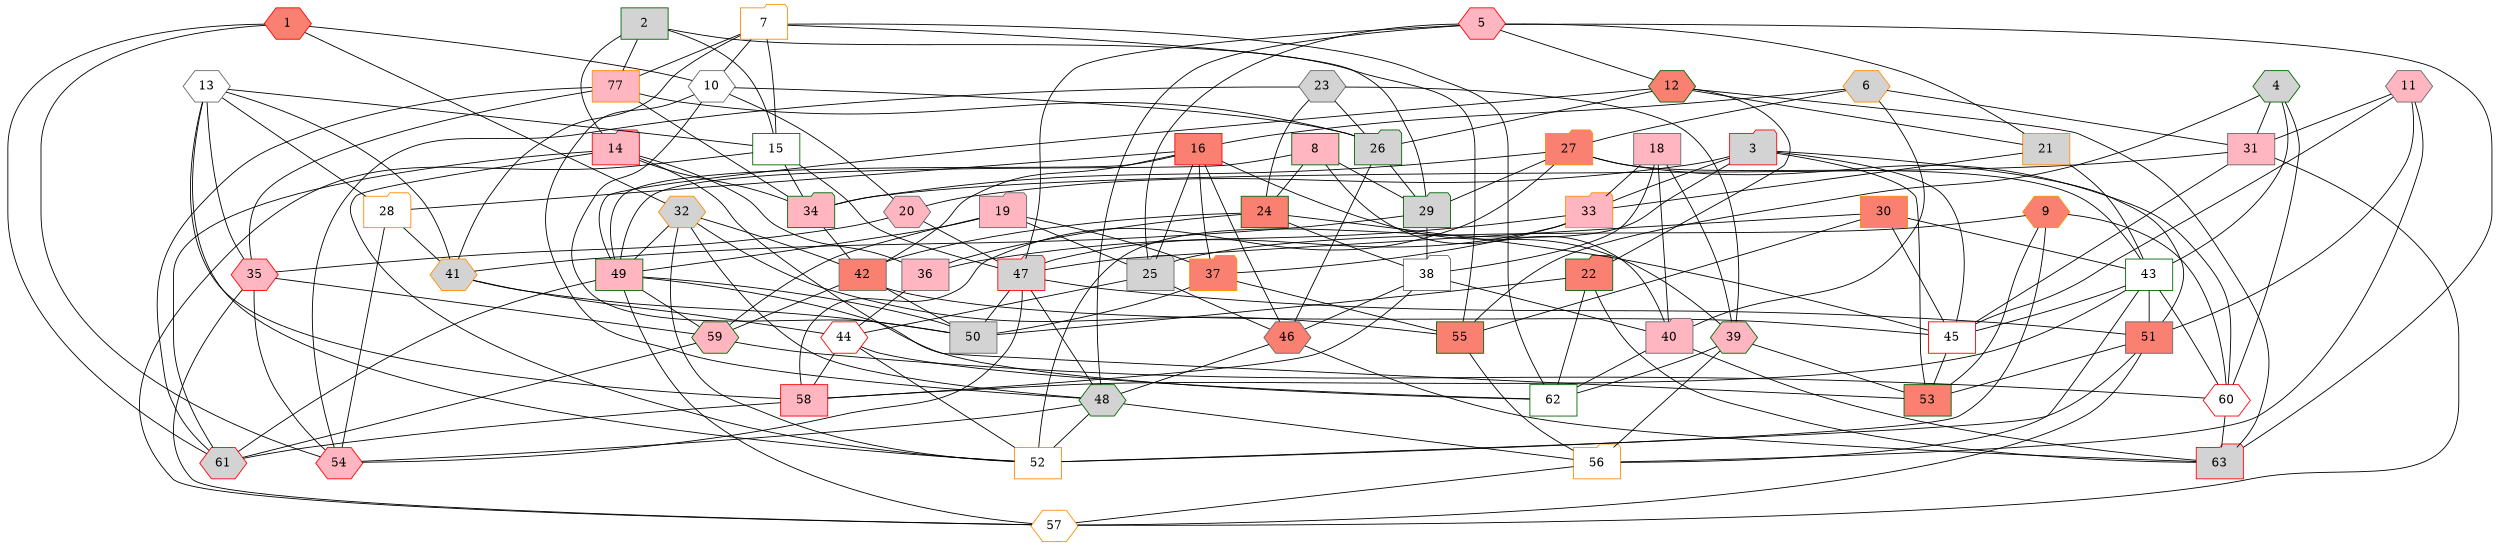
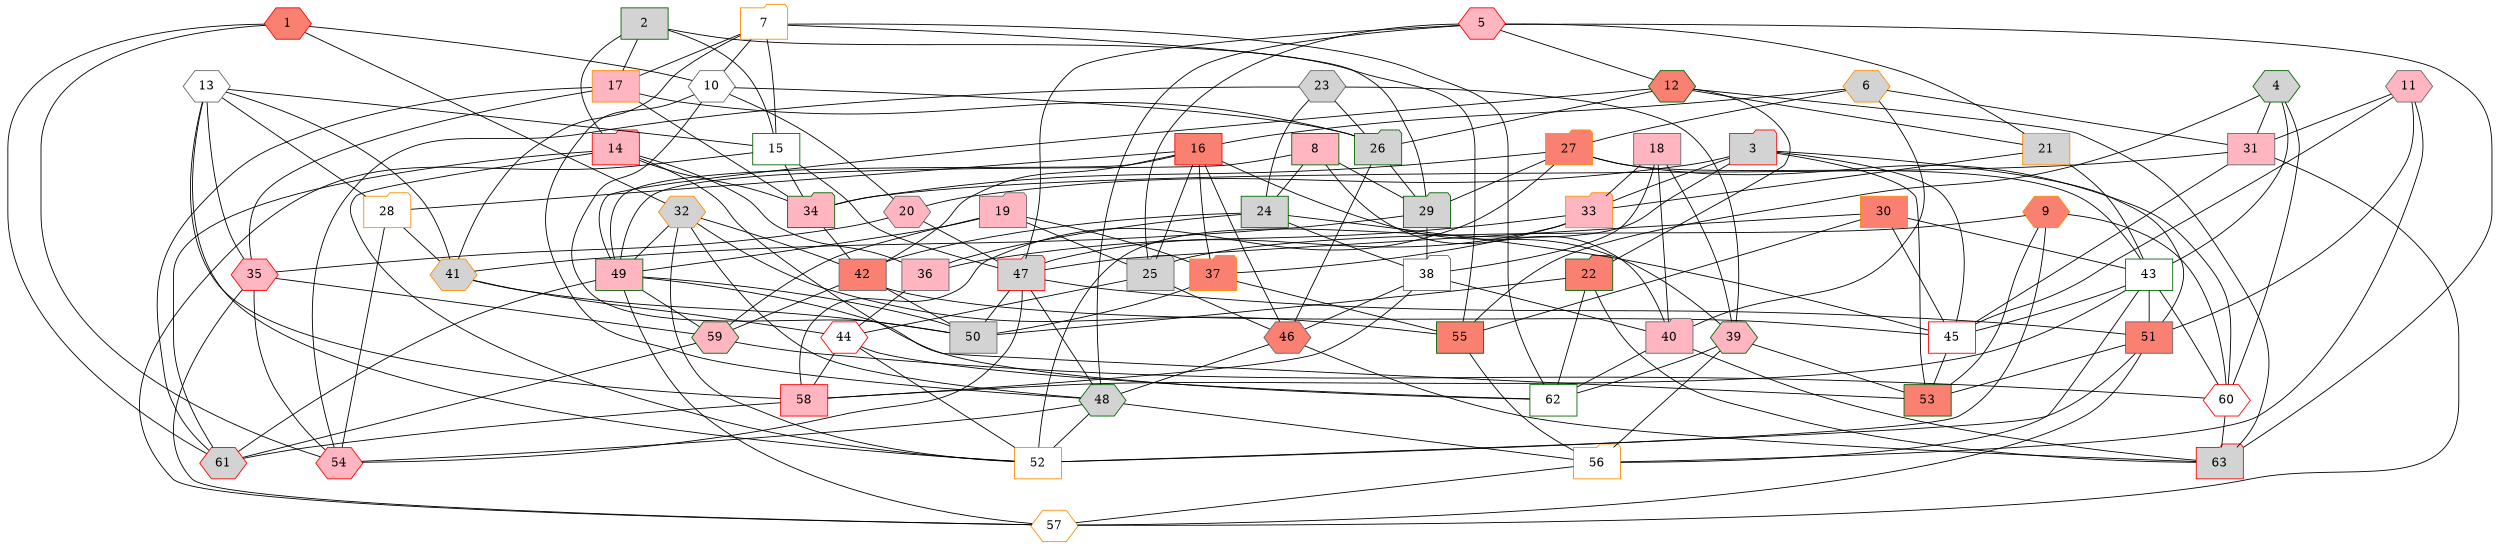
(616, 86) -> (616, 86)
(1265, 212) -> (1265, 212)
